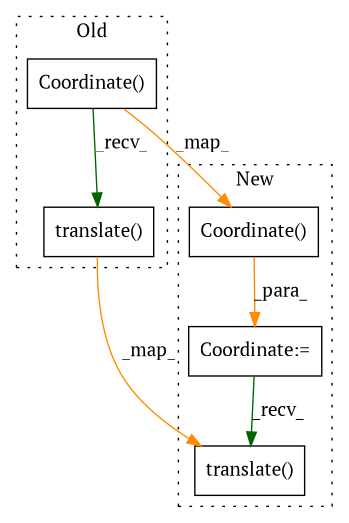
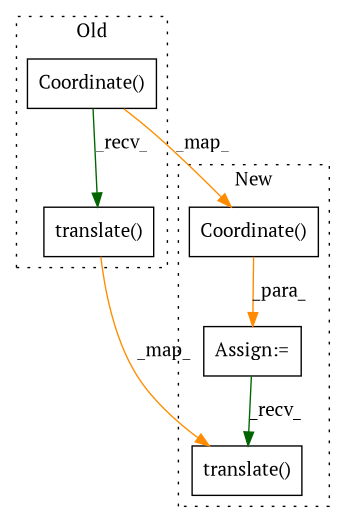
(255, 351) -> (252, 351)
